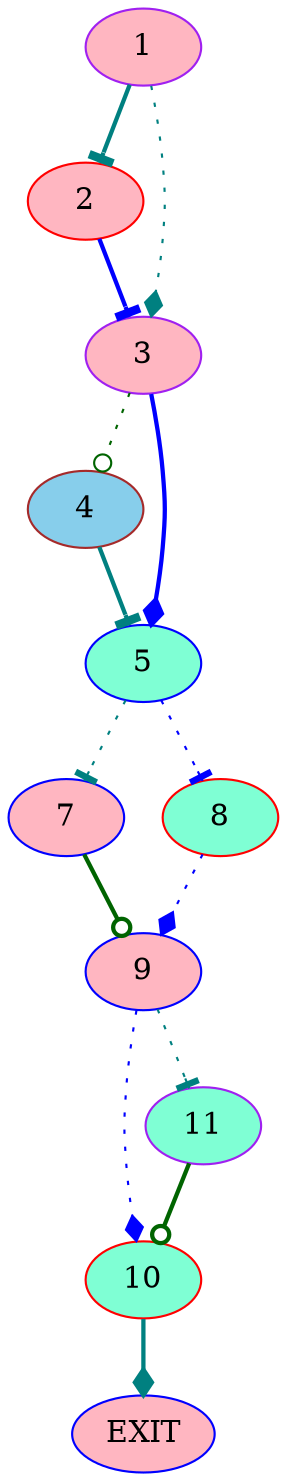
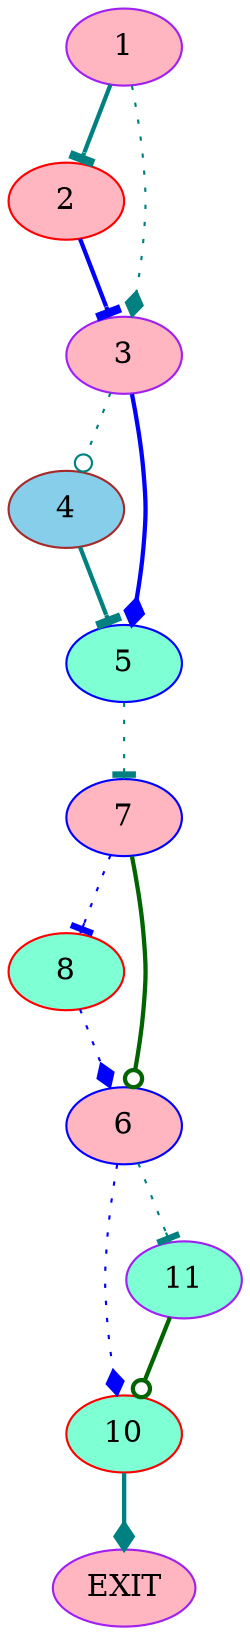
(118, 424) -> (99, 424)
(179, 736) -> (97, 889)
(143, 972) -> (124, 1126)
(143, 1434) -> (124, 1588)
